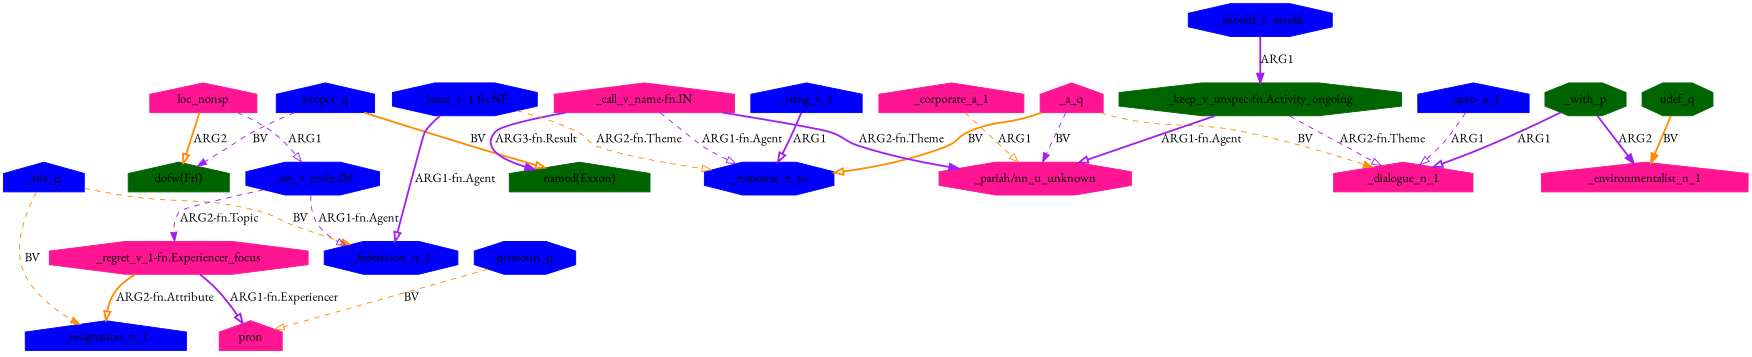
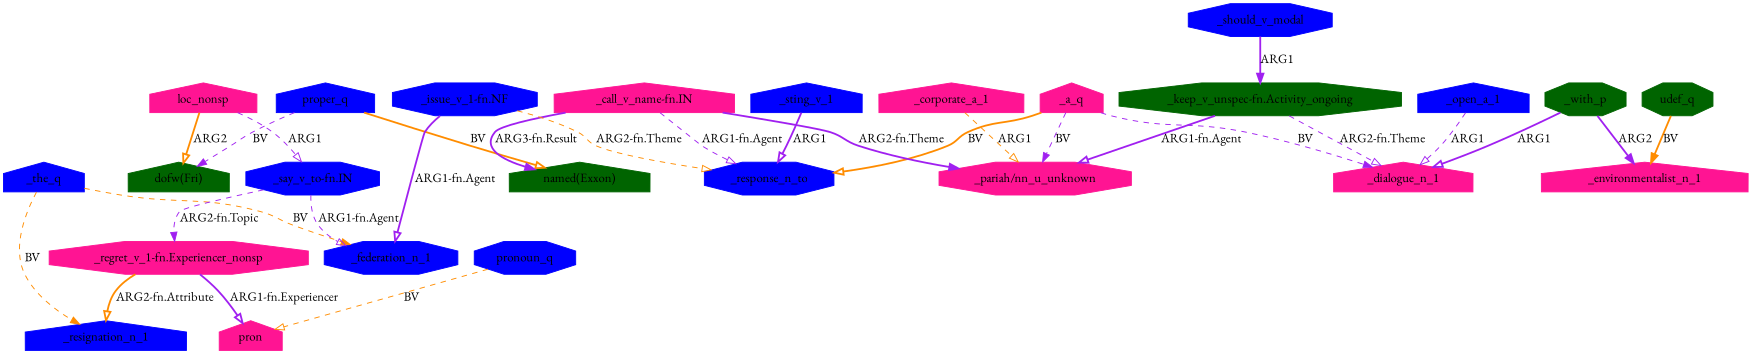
(1234, 130) -> (1234, 130)
(179, 258) -> (179, 258)
